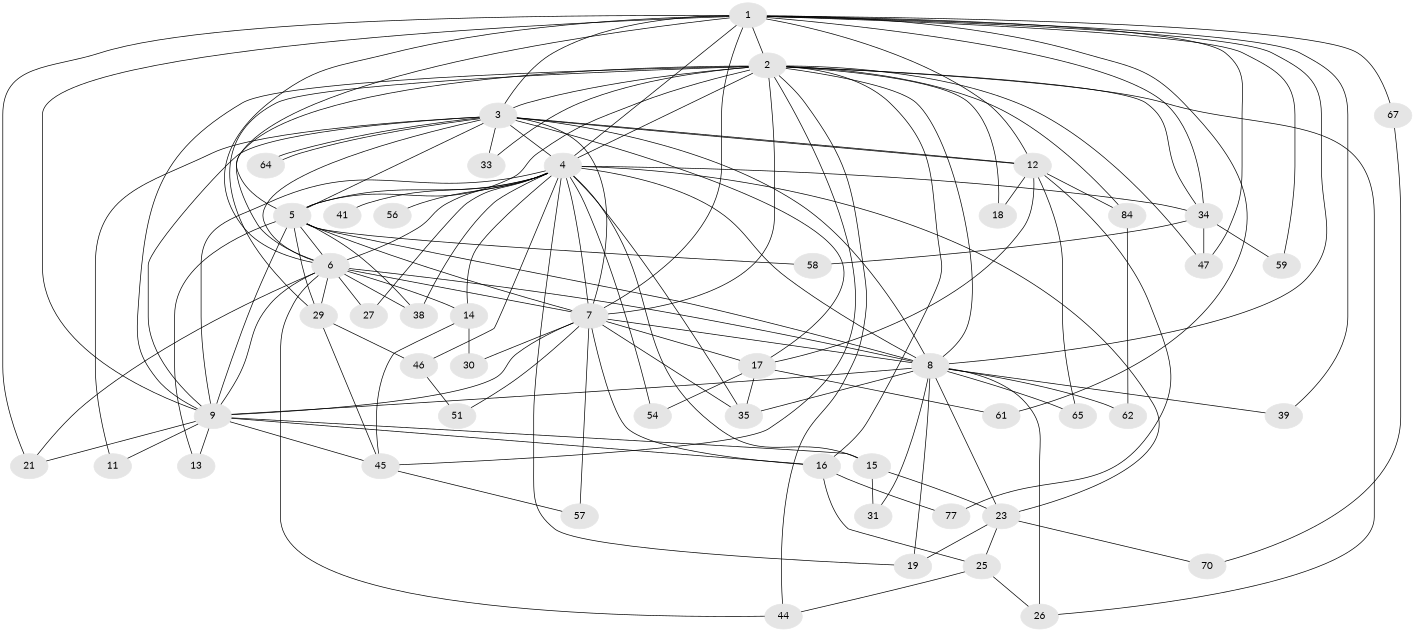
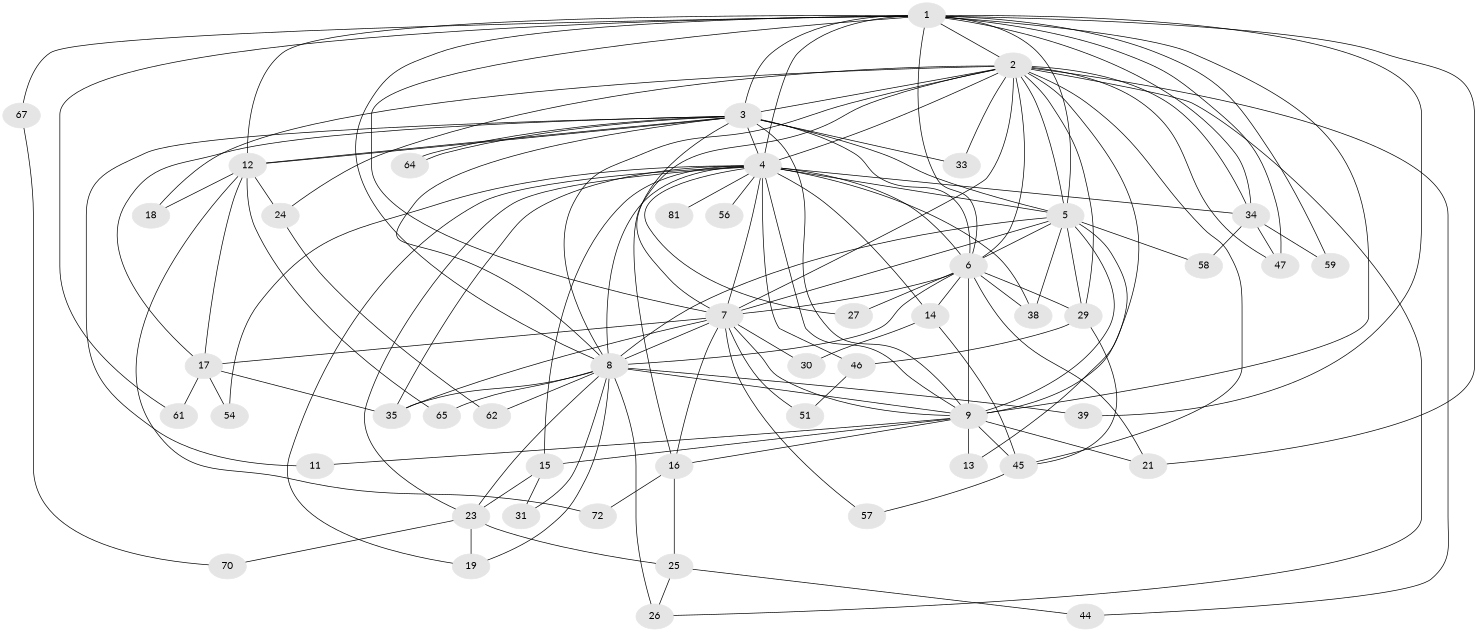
(342, 216) -> (674, 216)
(1127, 216) -> (280, 216)
(951, 516) -> (598, 516)
(383, 586) -> none
